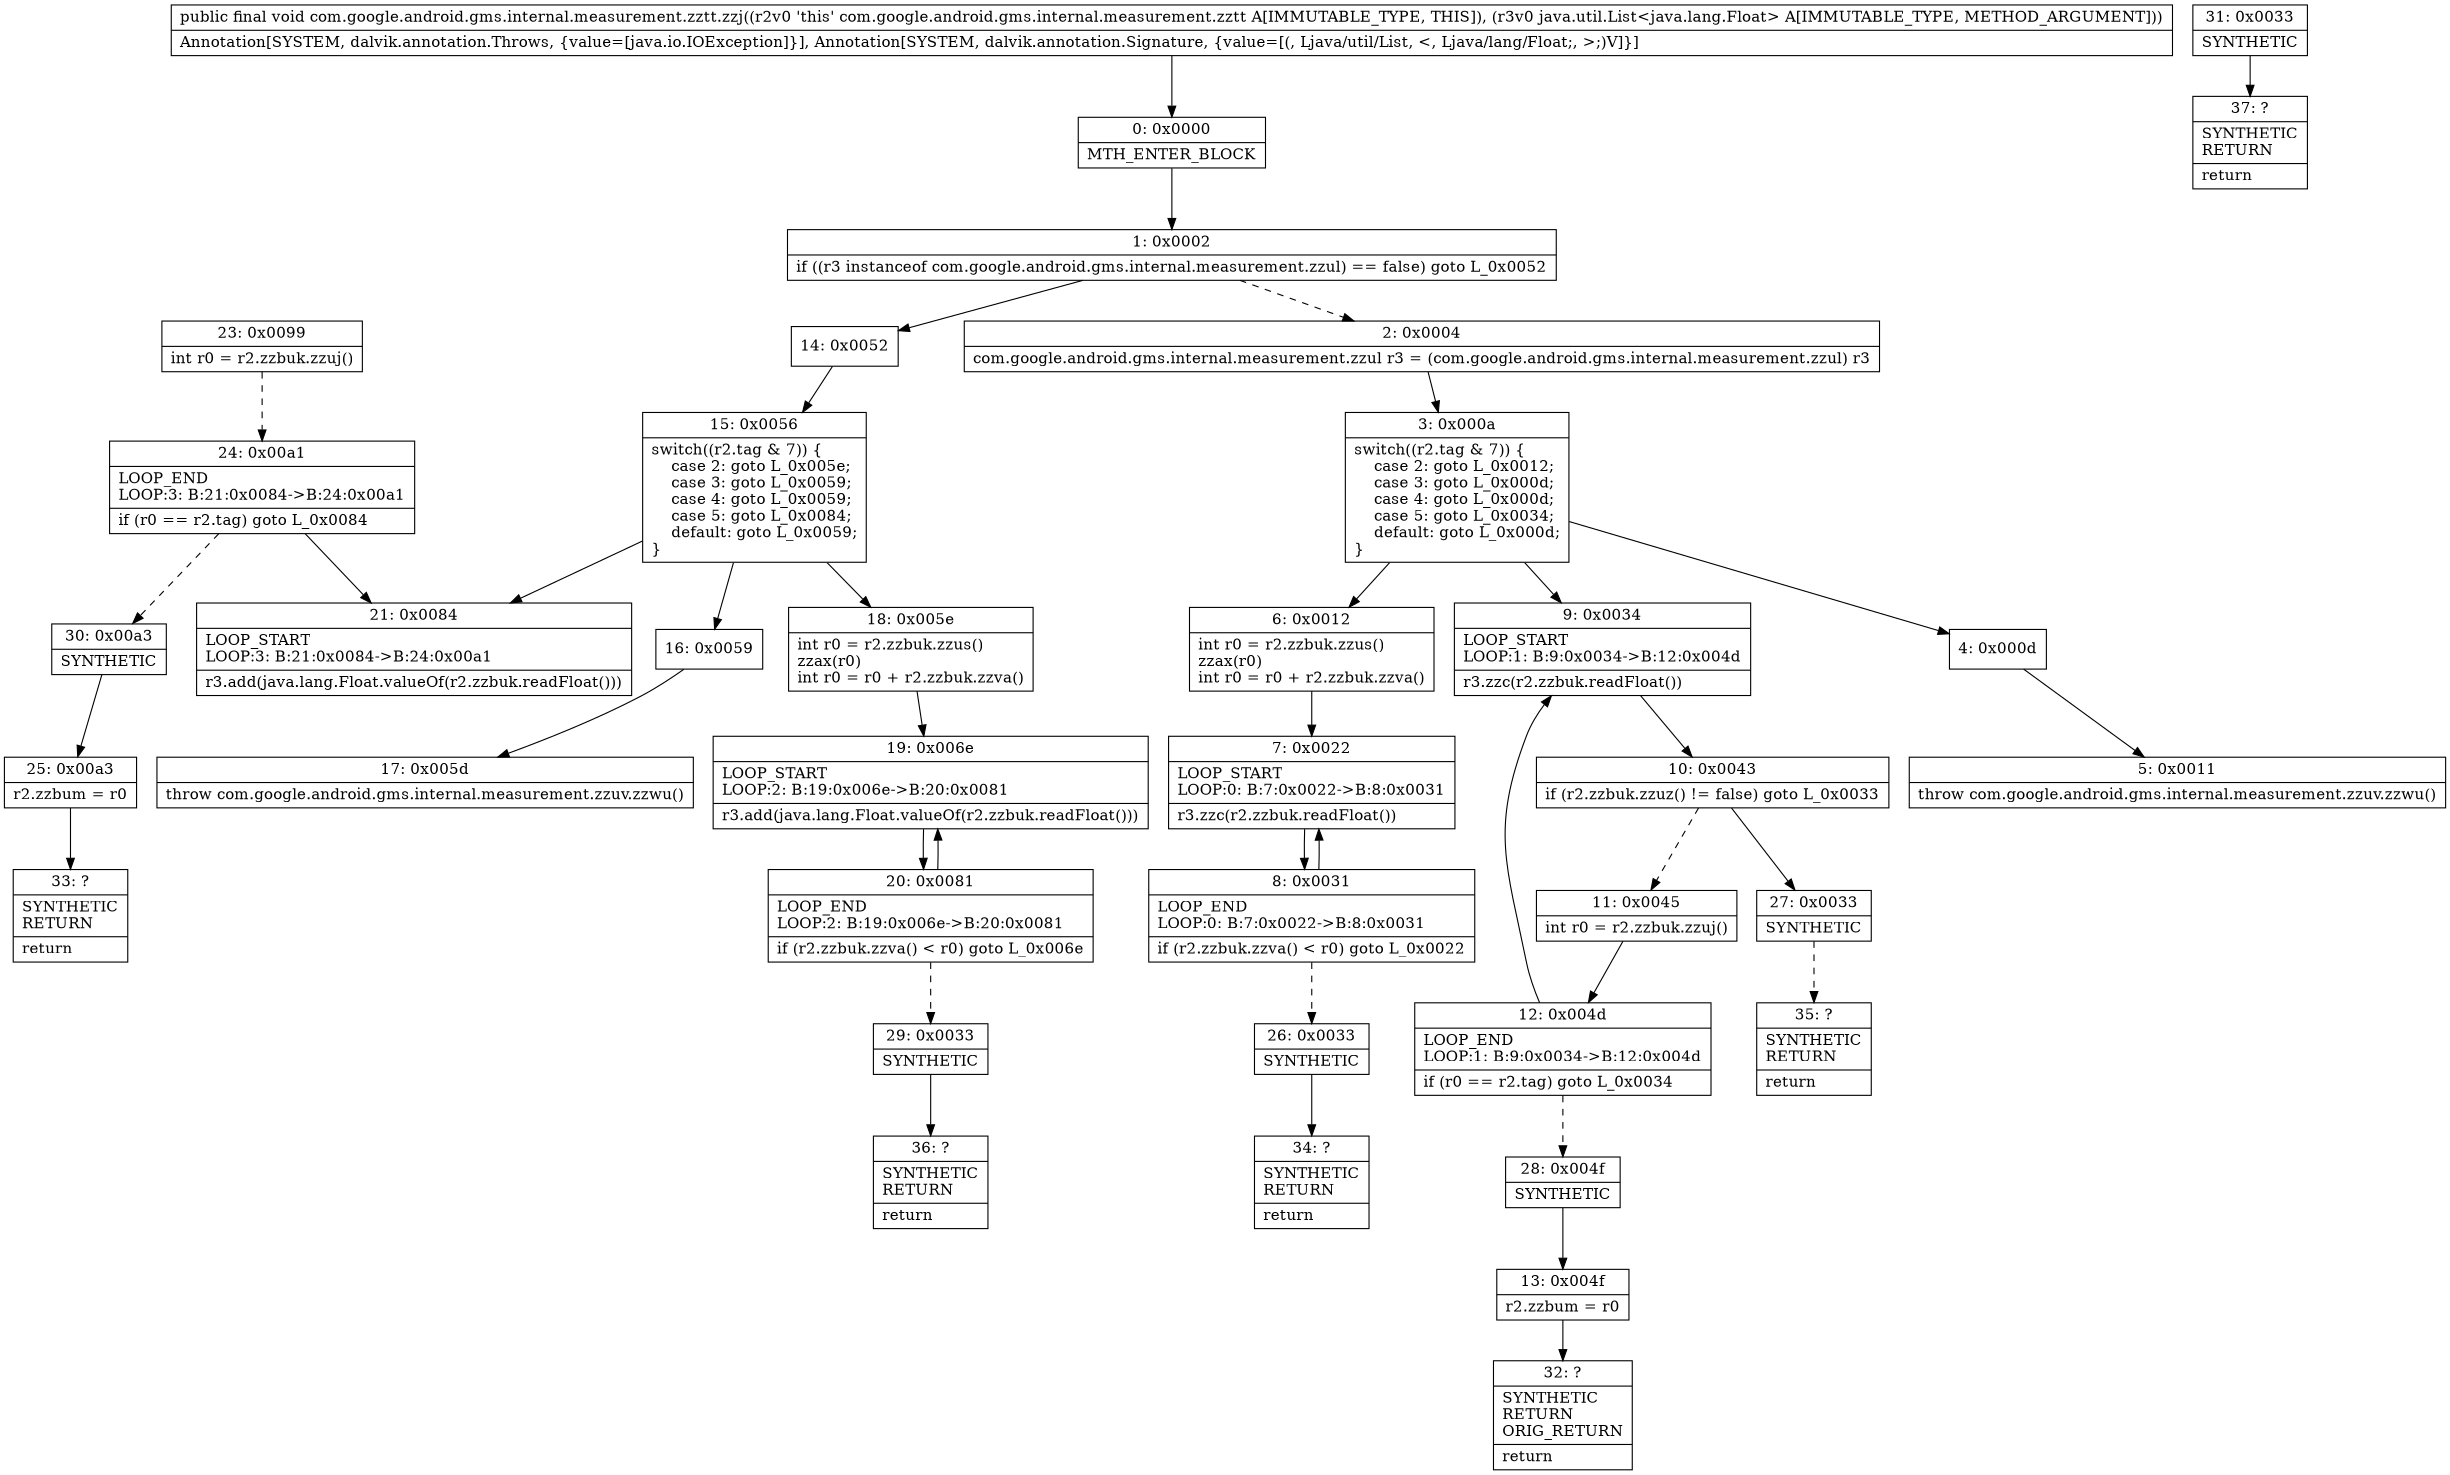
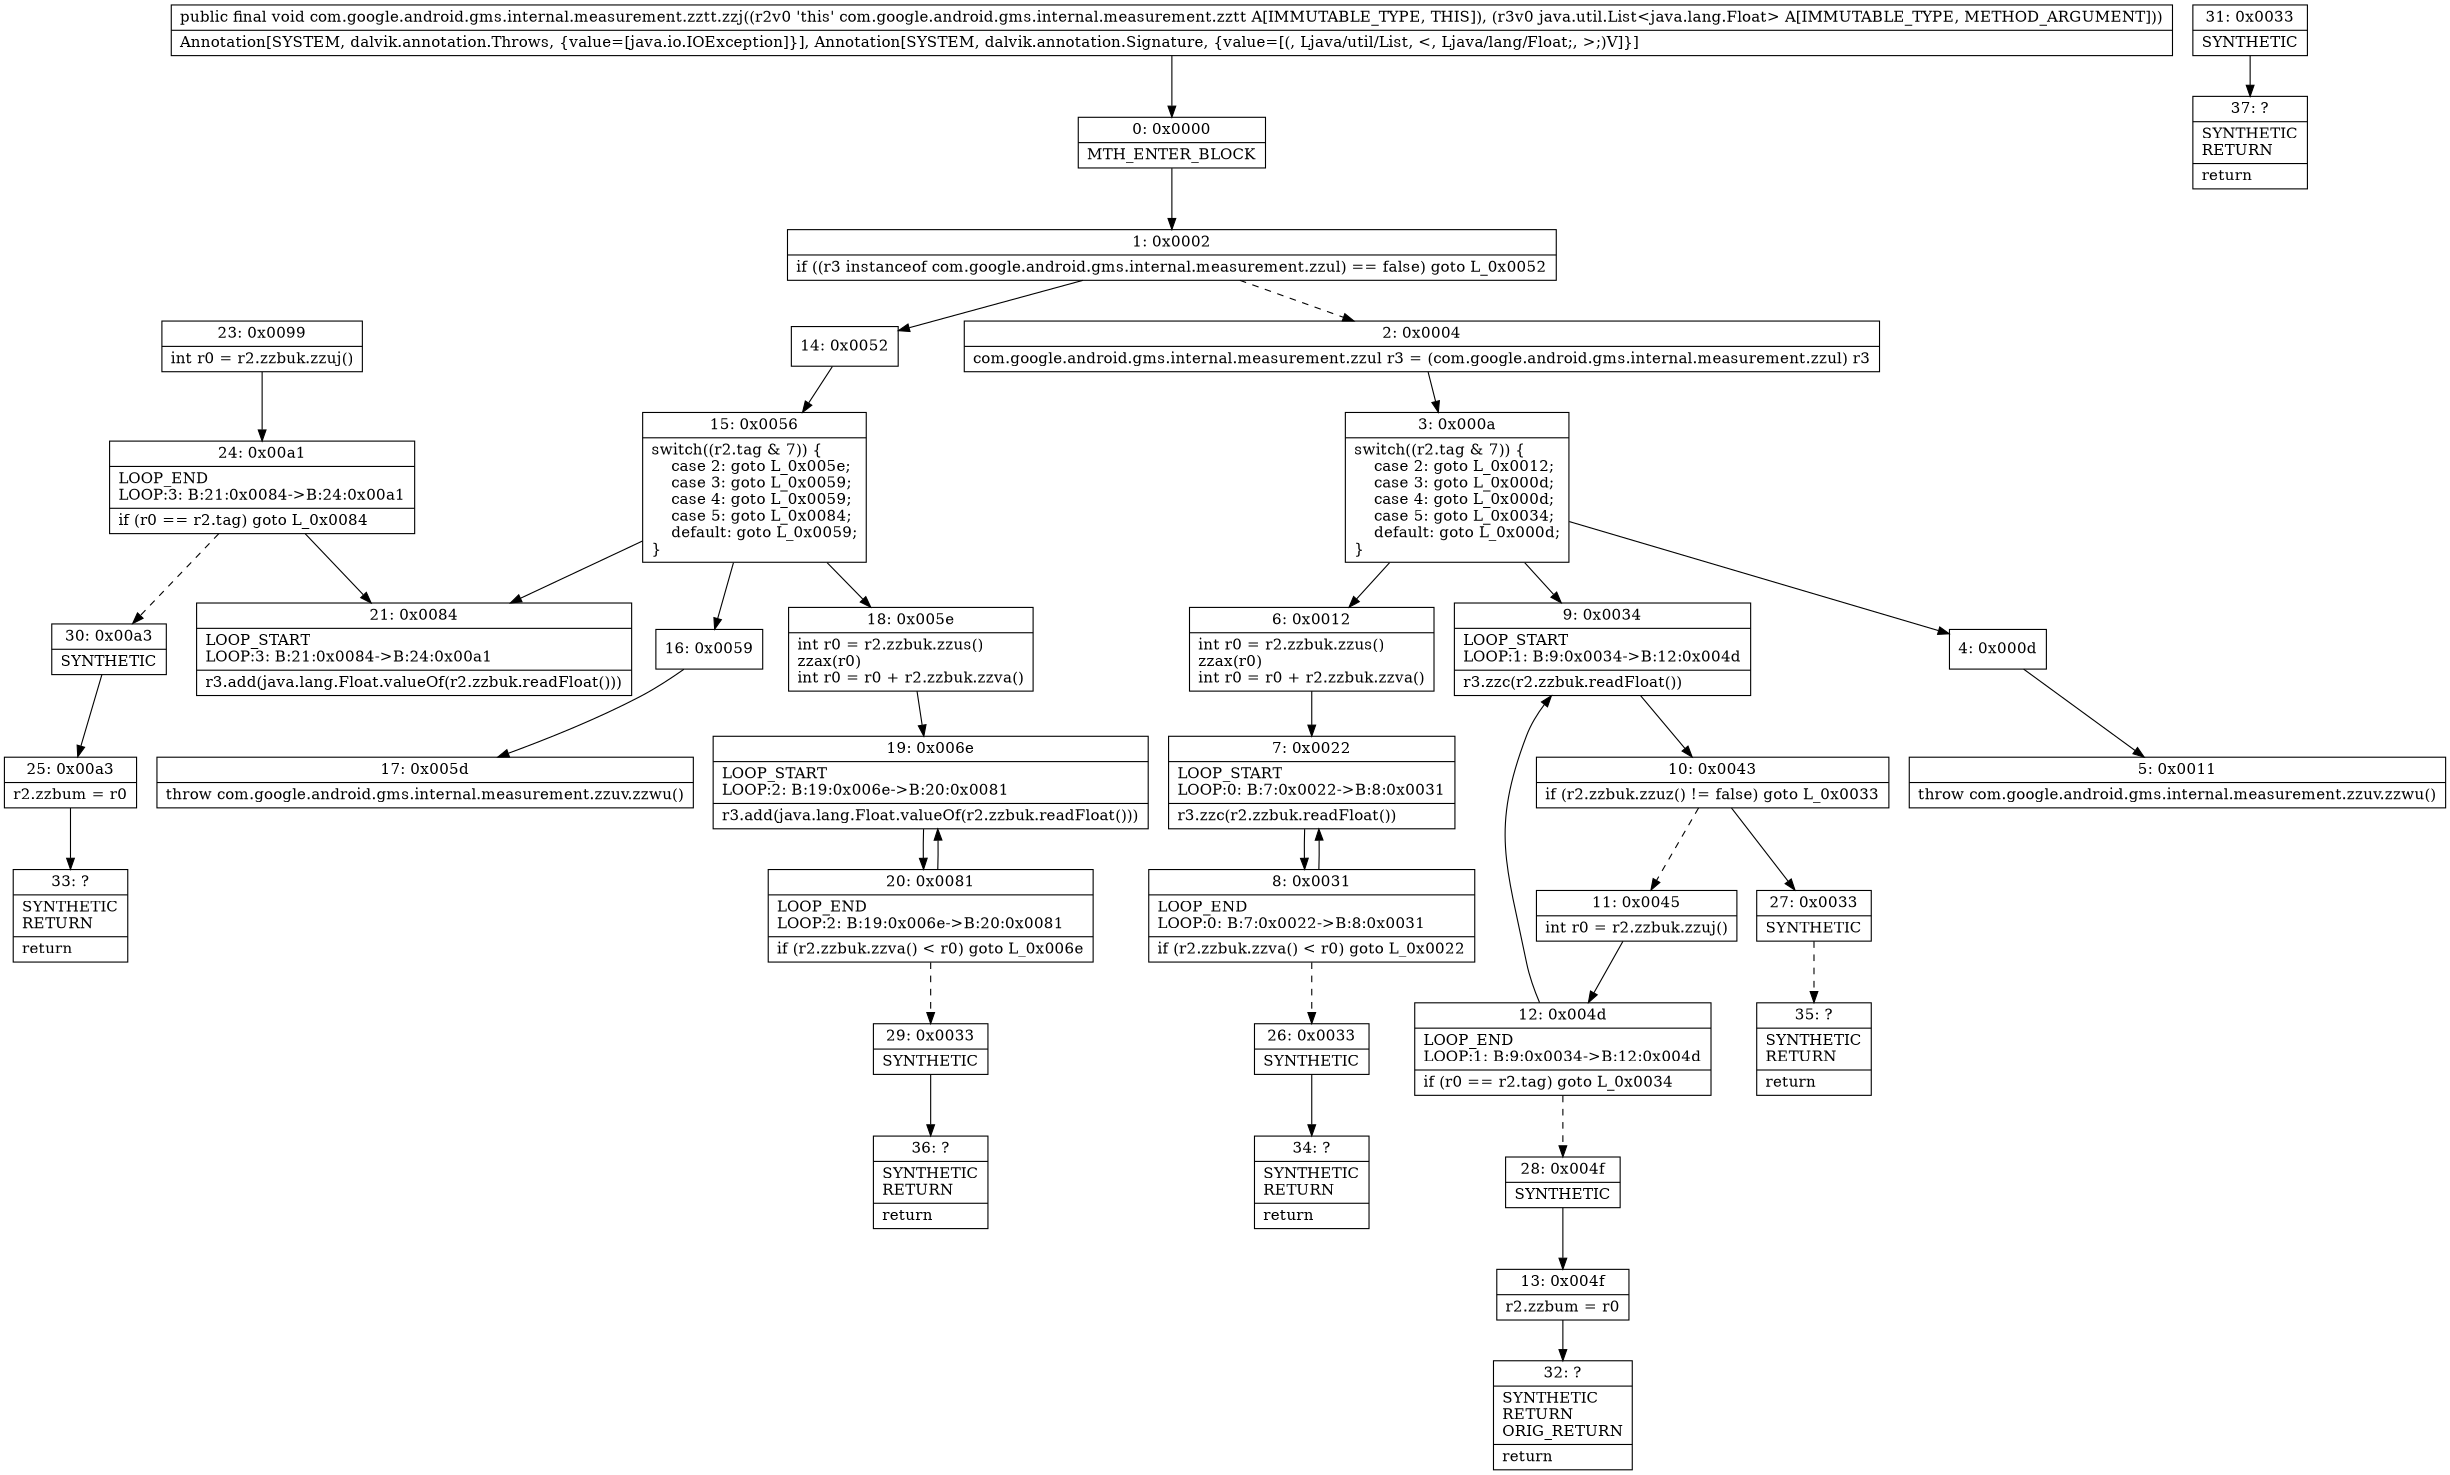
(262, 401) -> (262, 401)
